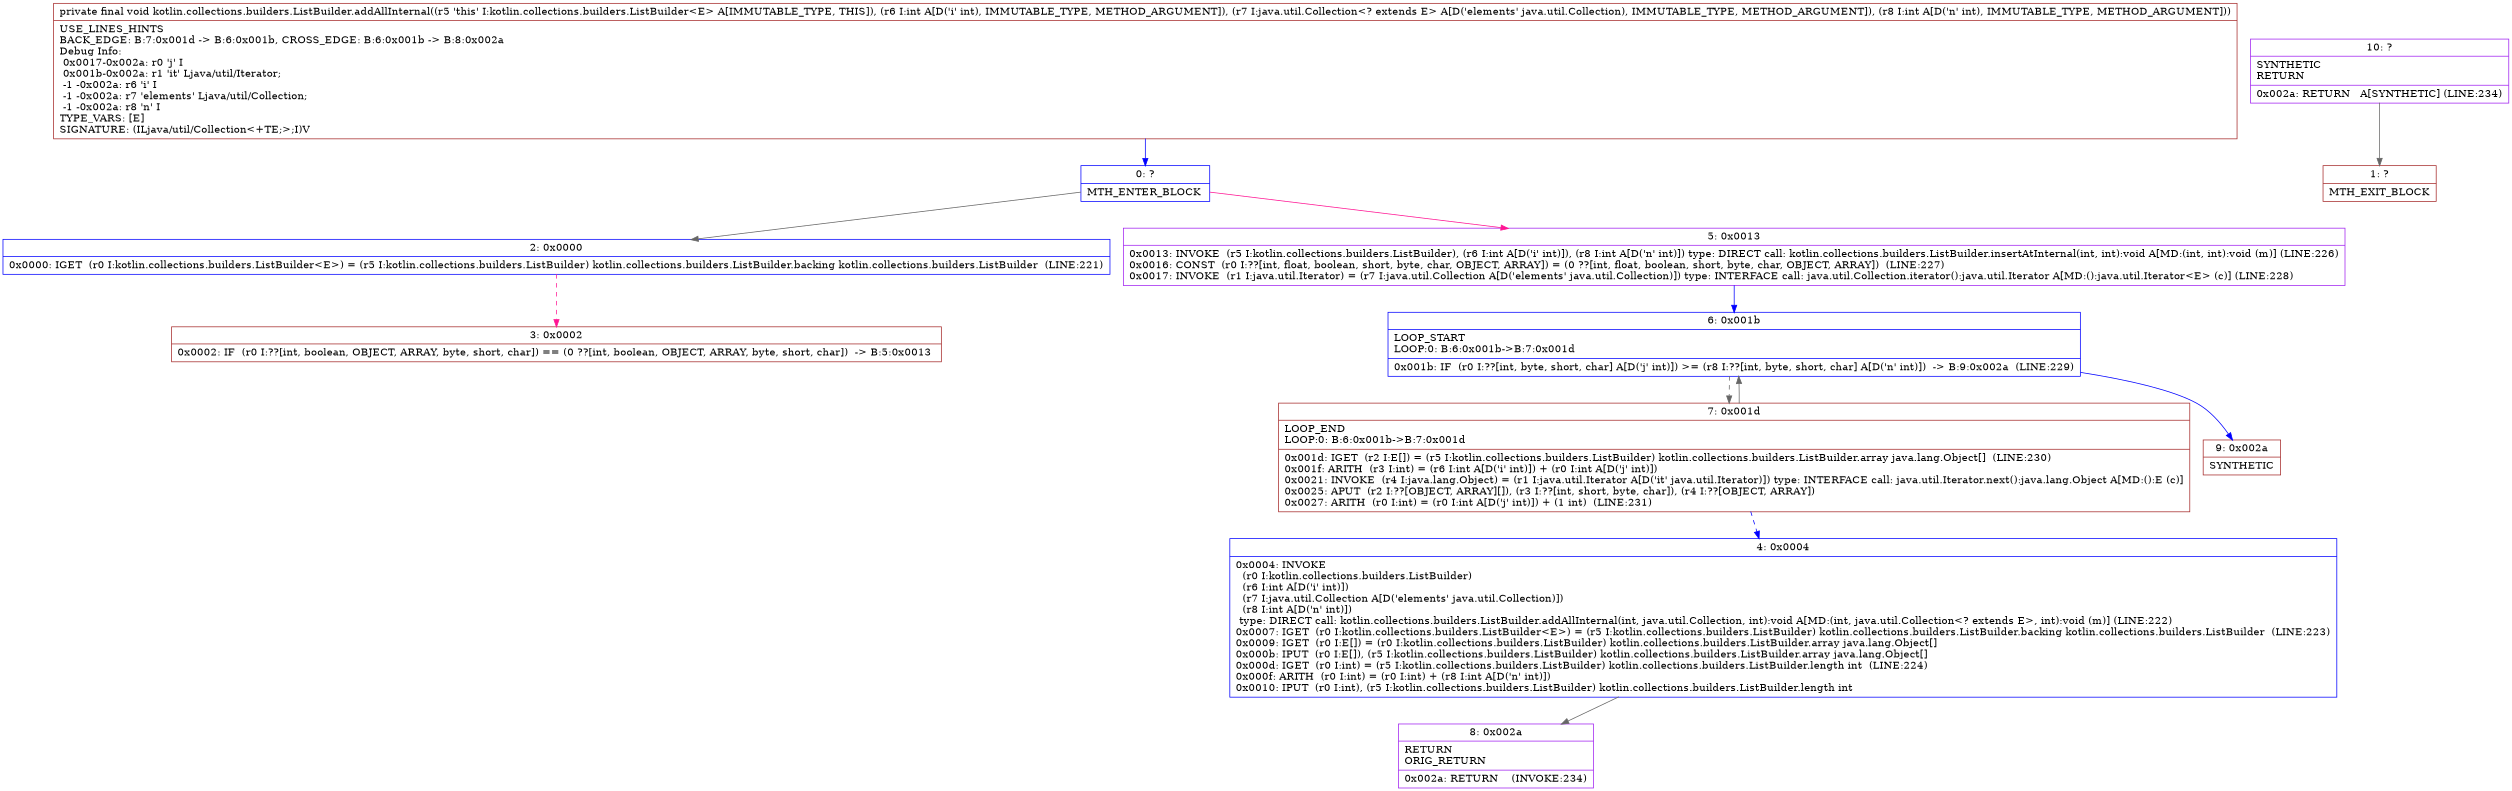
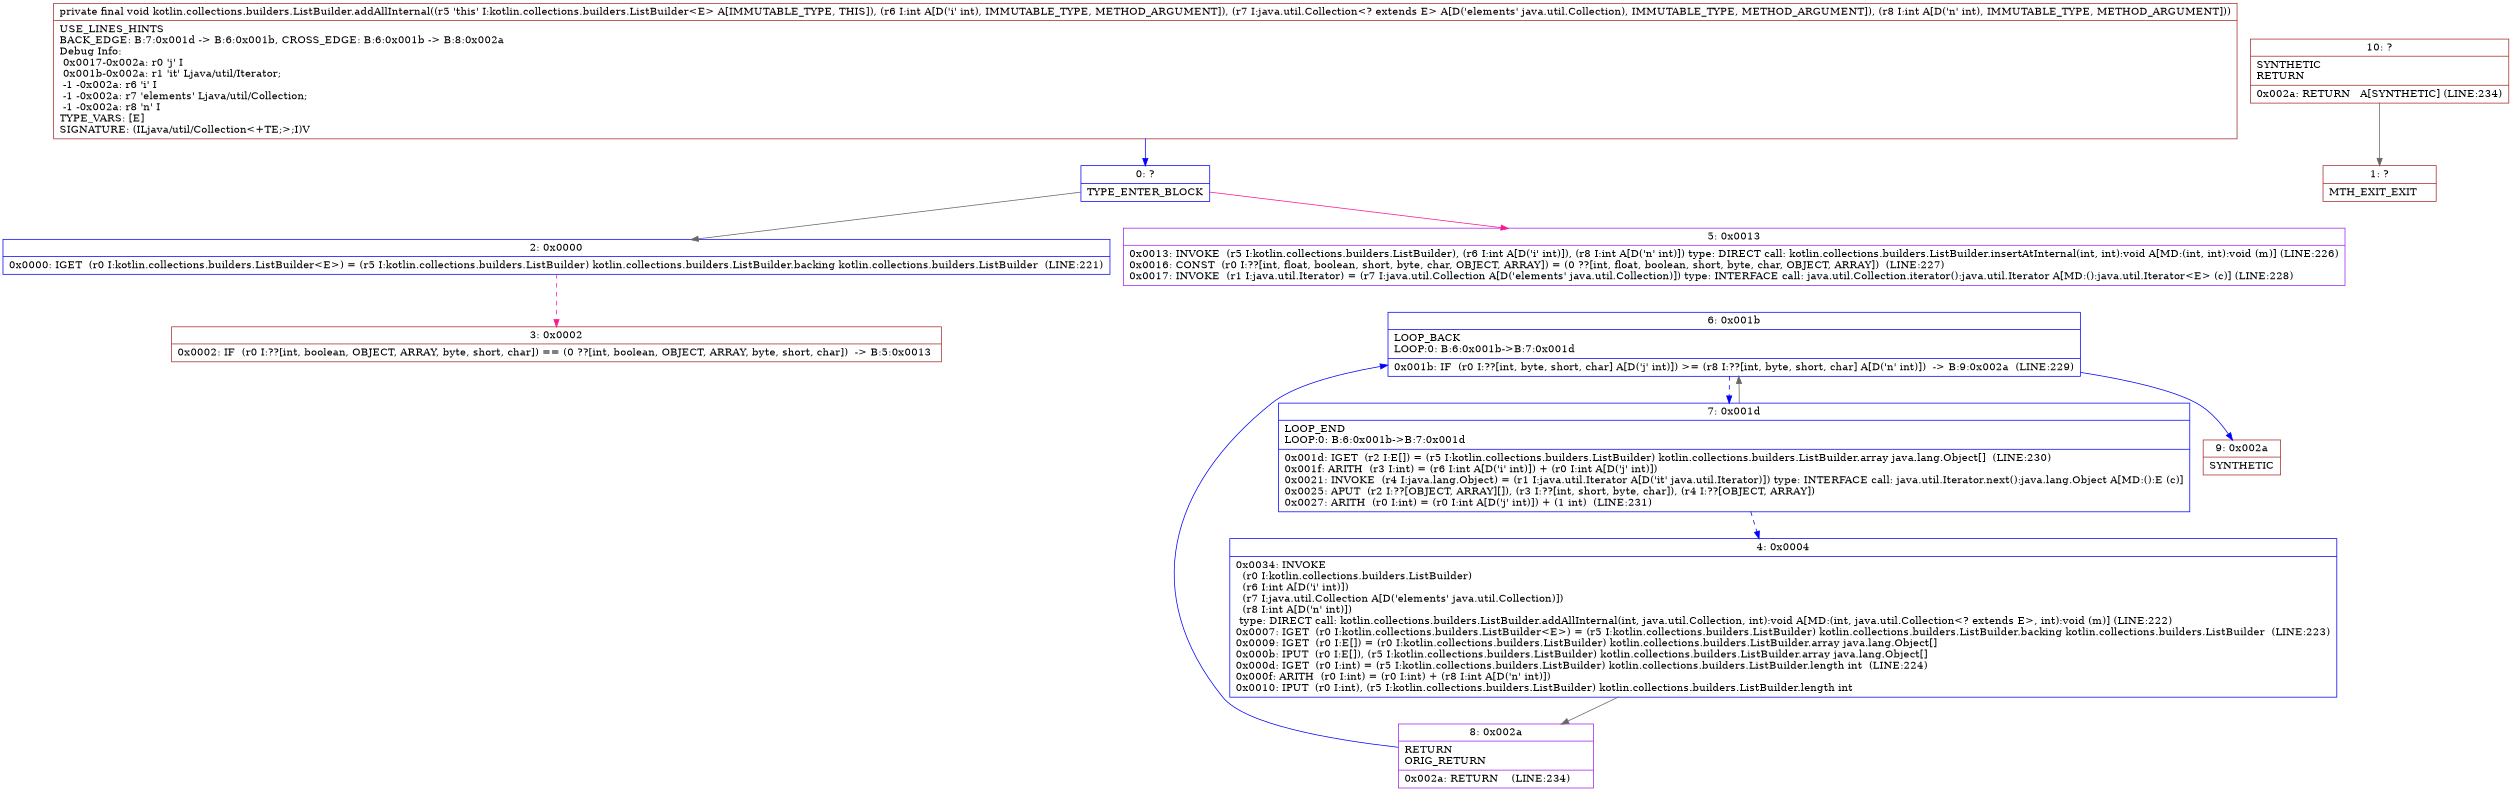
(2380, 71) -> (2380, 71)
(1144, 192) -> (1145, 192)
(2380, 192) -> (2373, 192)
(1734, 295) -> (1175, 575)
(1430, 338) -> (1427, 338)
(1729, 386) -> (1729, 386)
(1734, 457) -> (1734, 457)
(1285, 565) -> (1285, 565)
(1496, 779) -> (1487, 779)
